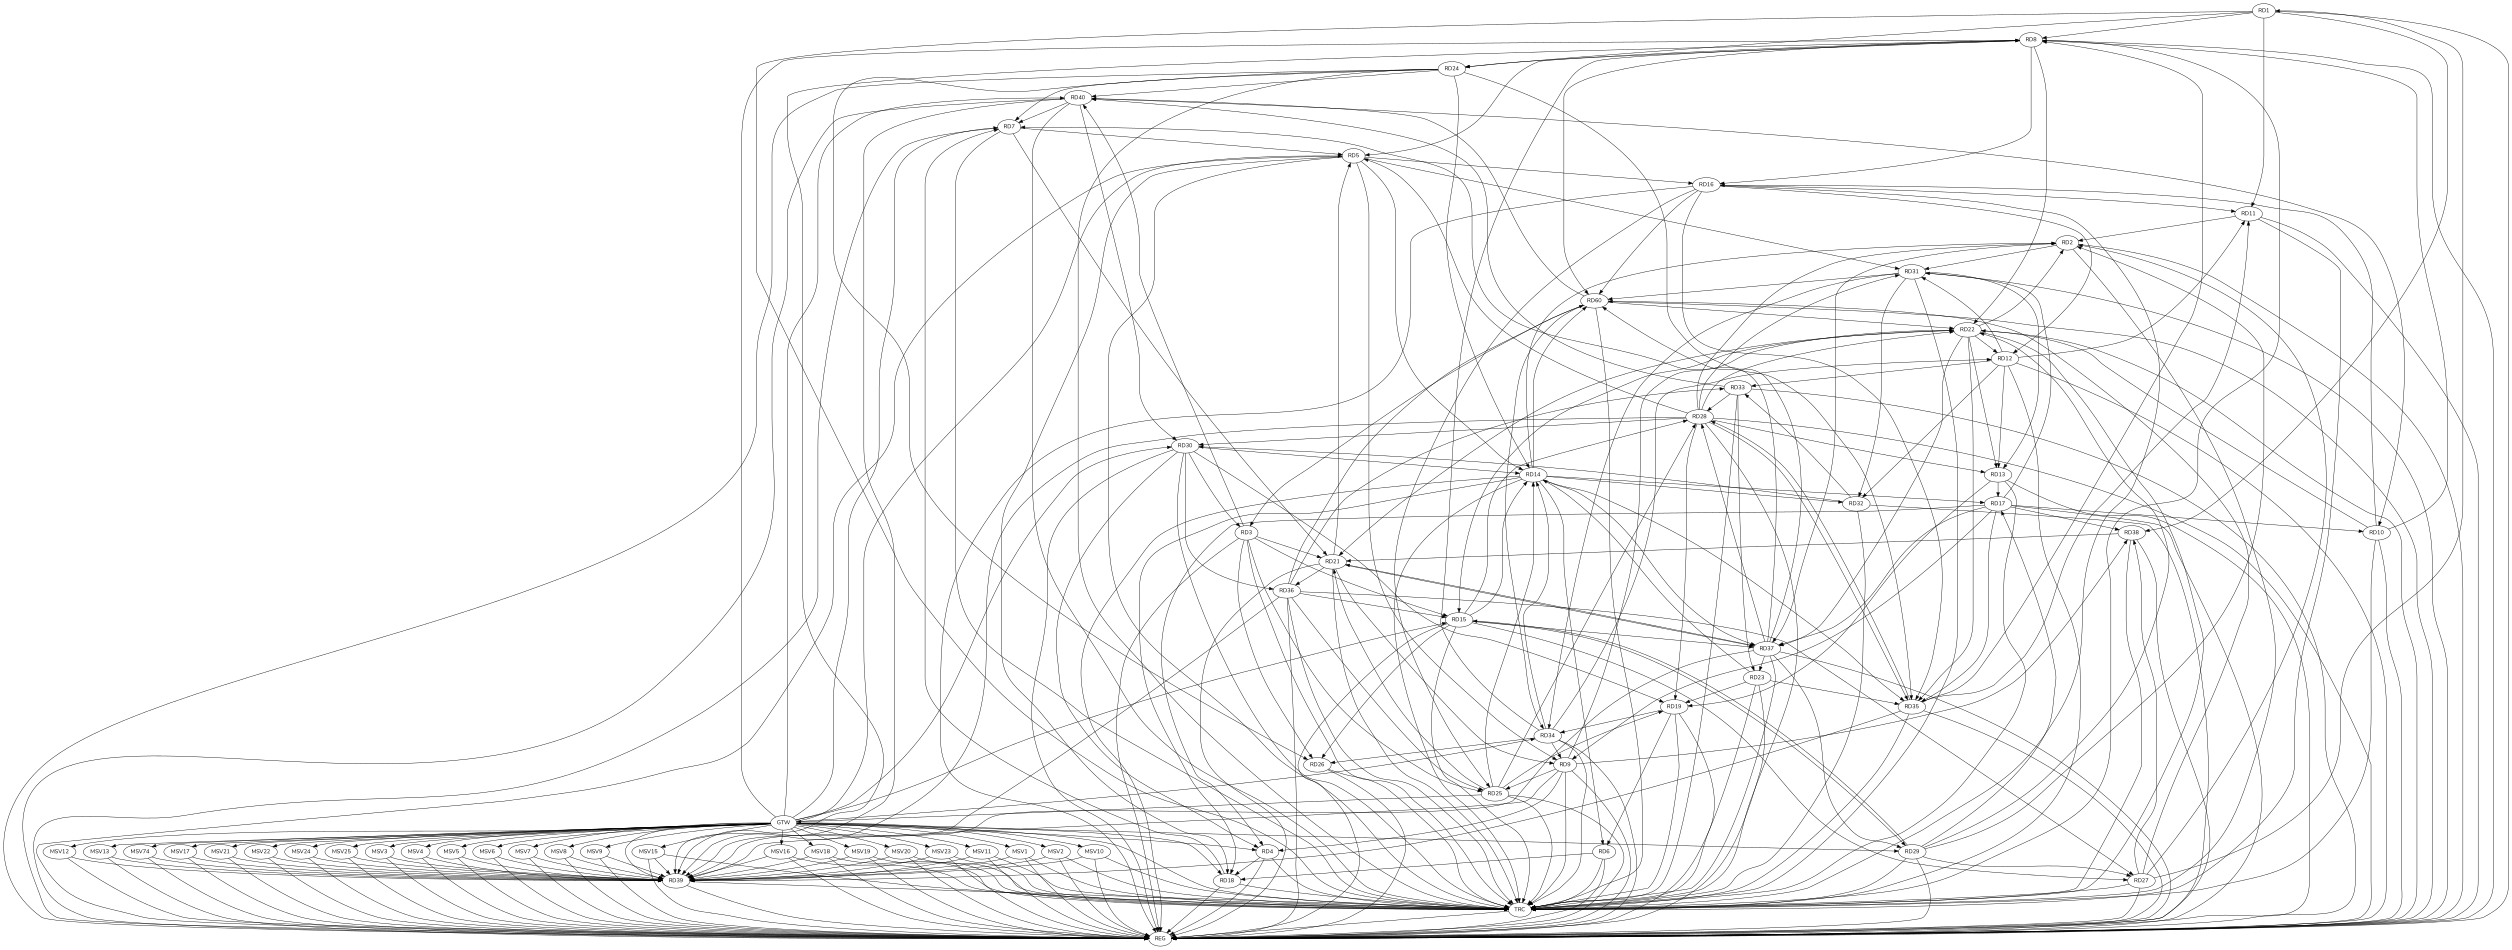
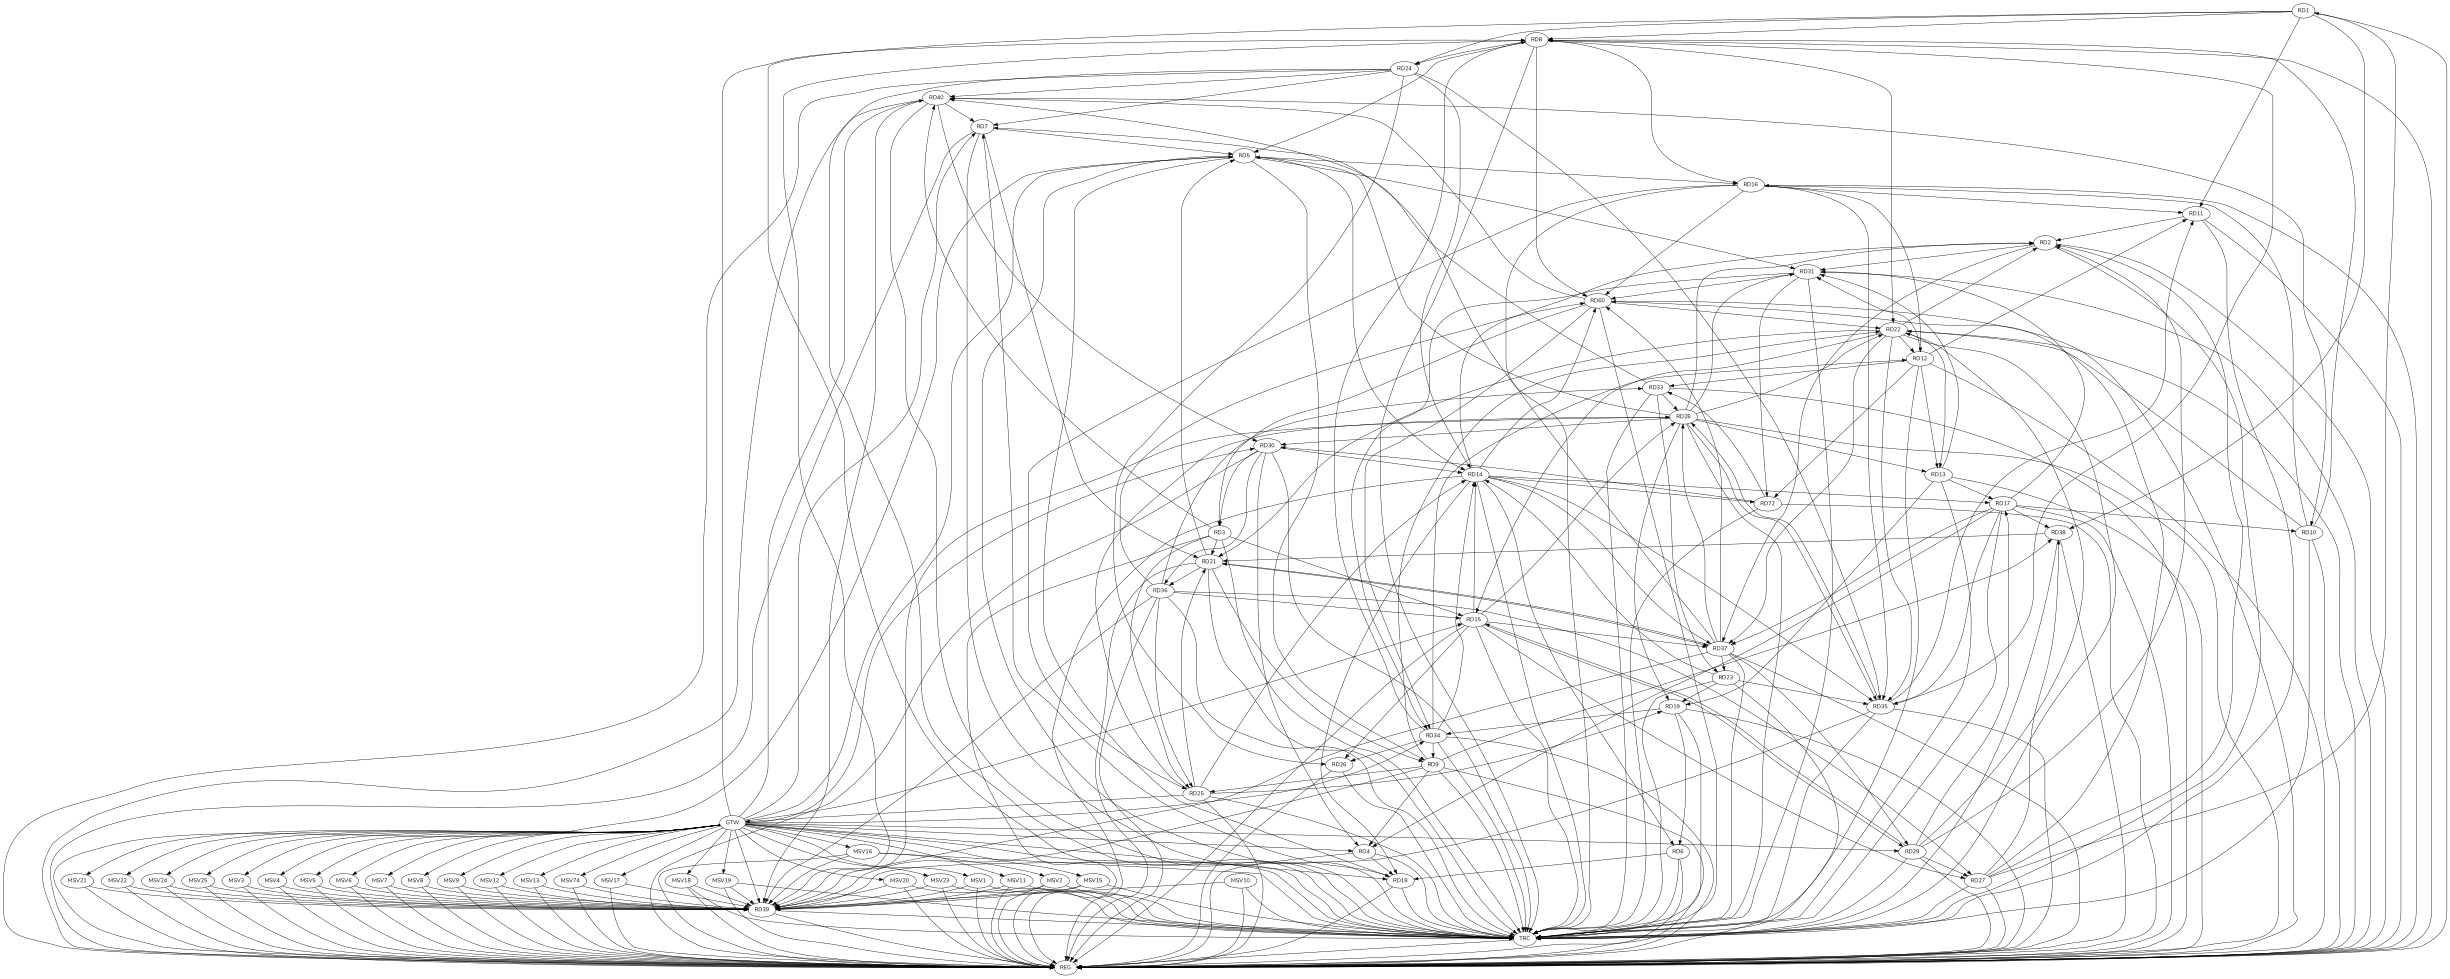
(2036, 318) -> (1939, 340)
(1856, 504) -> (1768, 504)
(1410, 608) -> none
(1806, 649) -> (1877, 842)
(1253, 654) -> none
(938, 827) -> none
(981, 834) -> (1000, 866)
